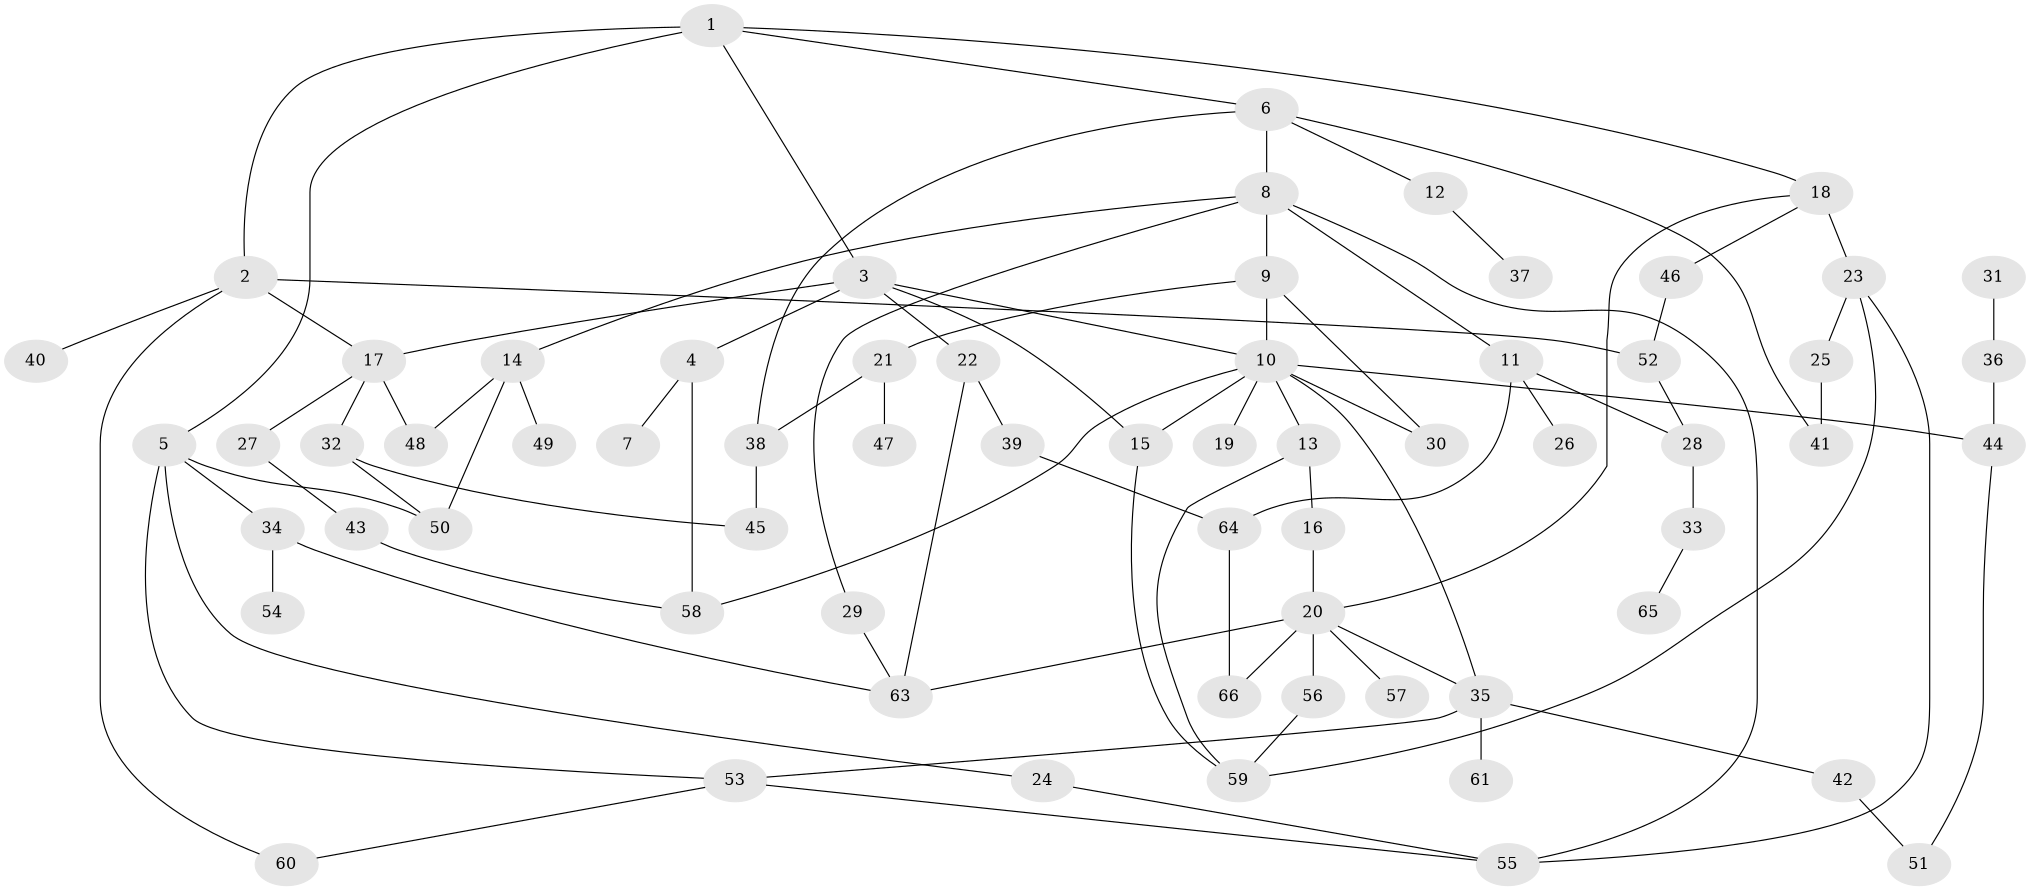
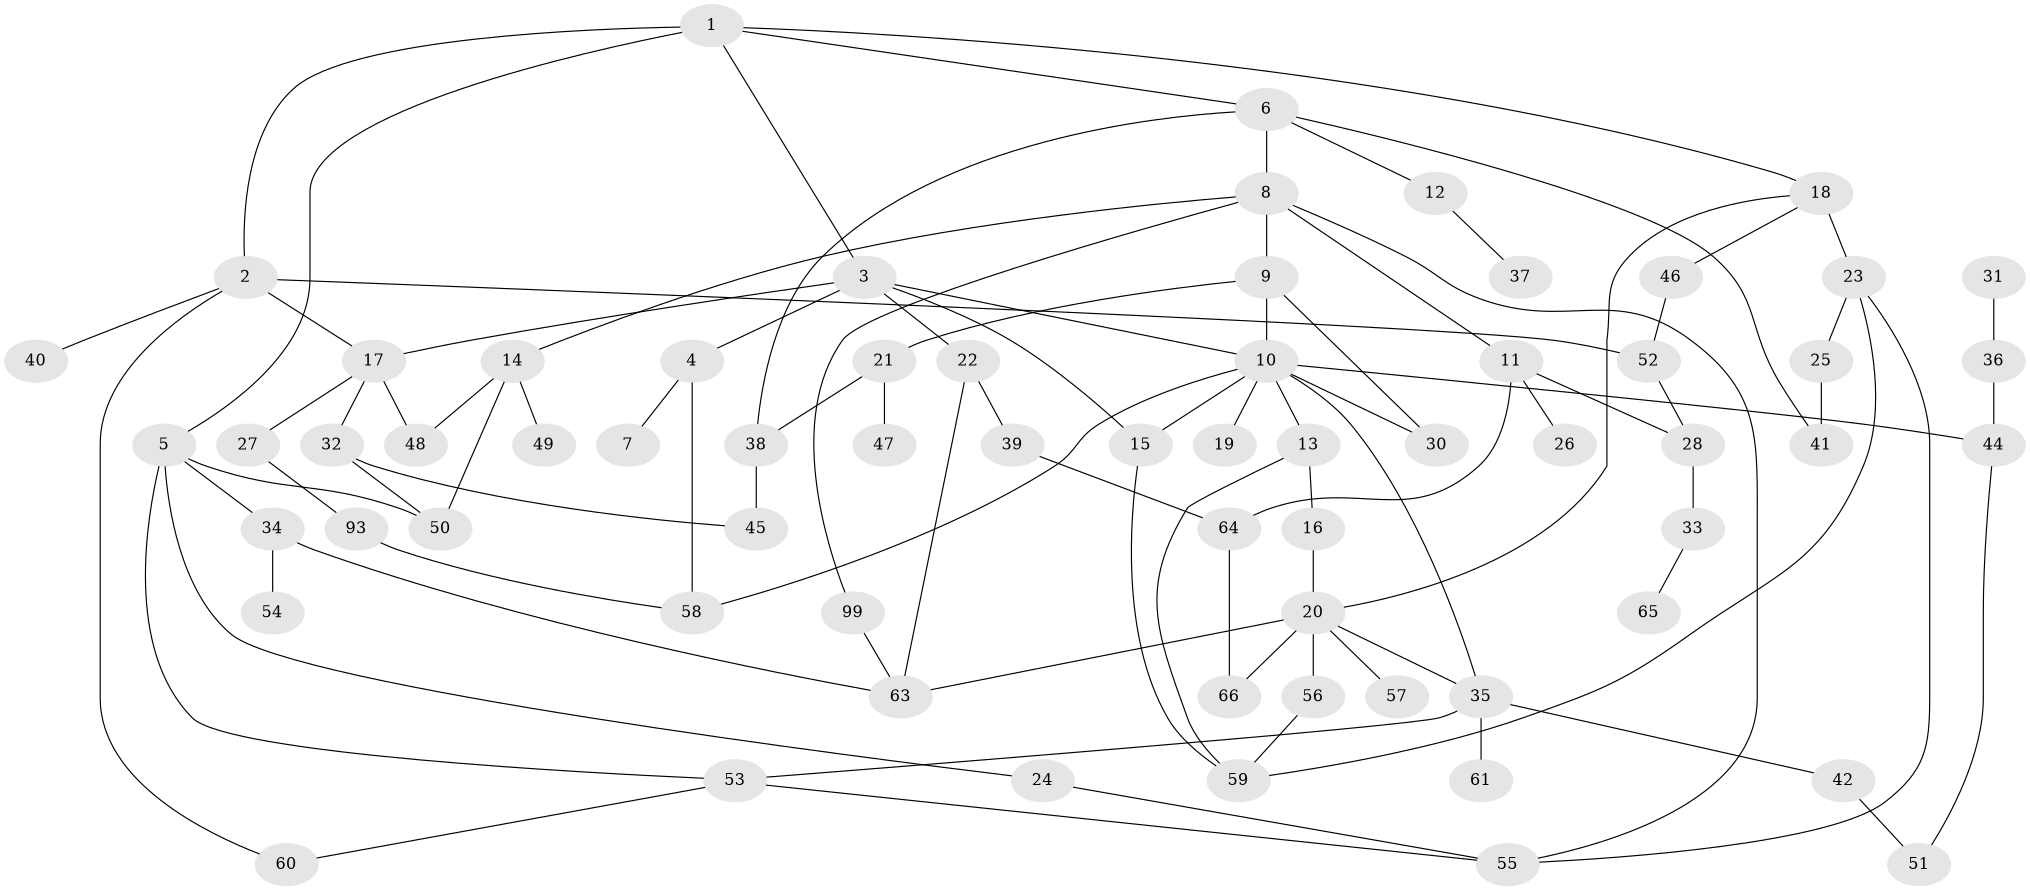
(357, 529) -> (357, 529)
(853, 613) -> (853, 613)
